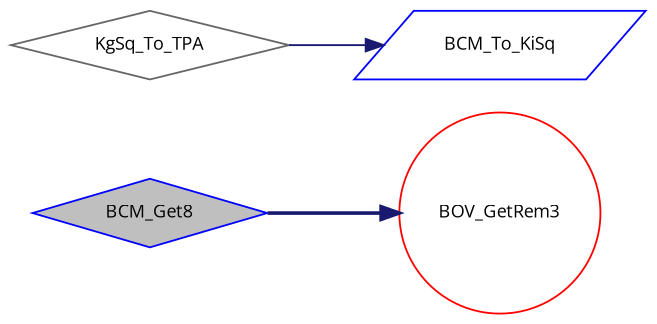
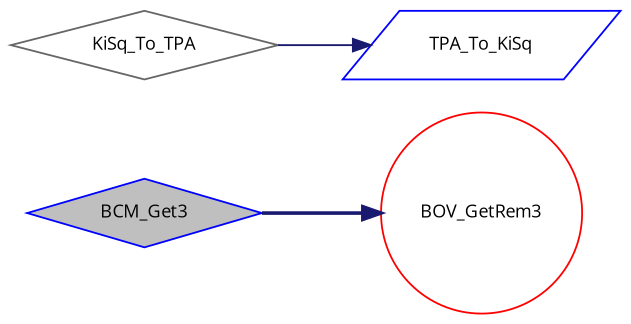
(150, 45) -> (144, 45)
(500, 45) -> (482, 45)
(150, 213) -> (144, 213)
